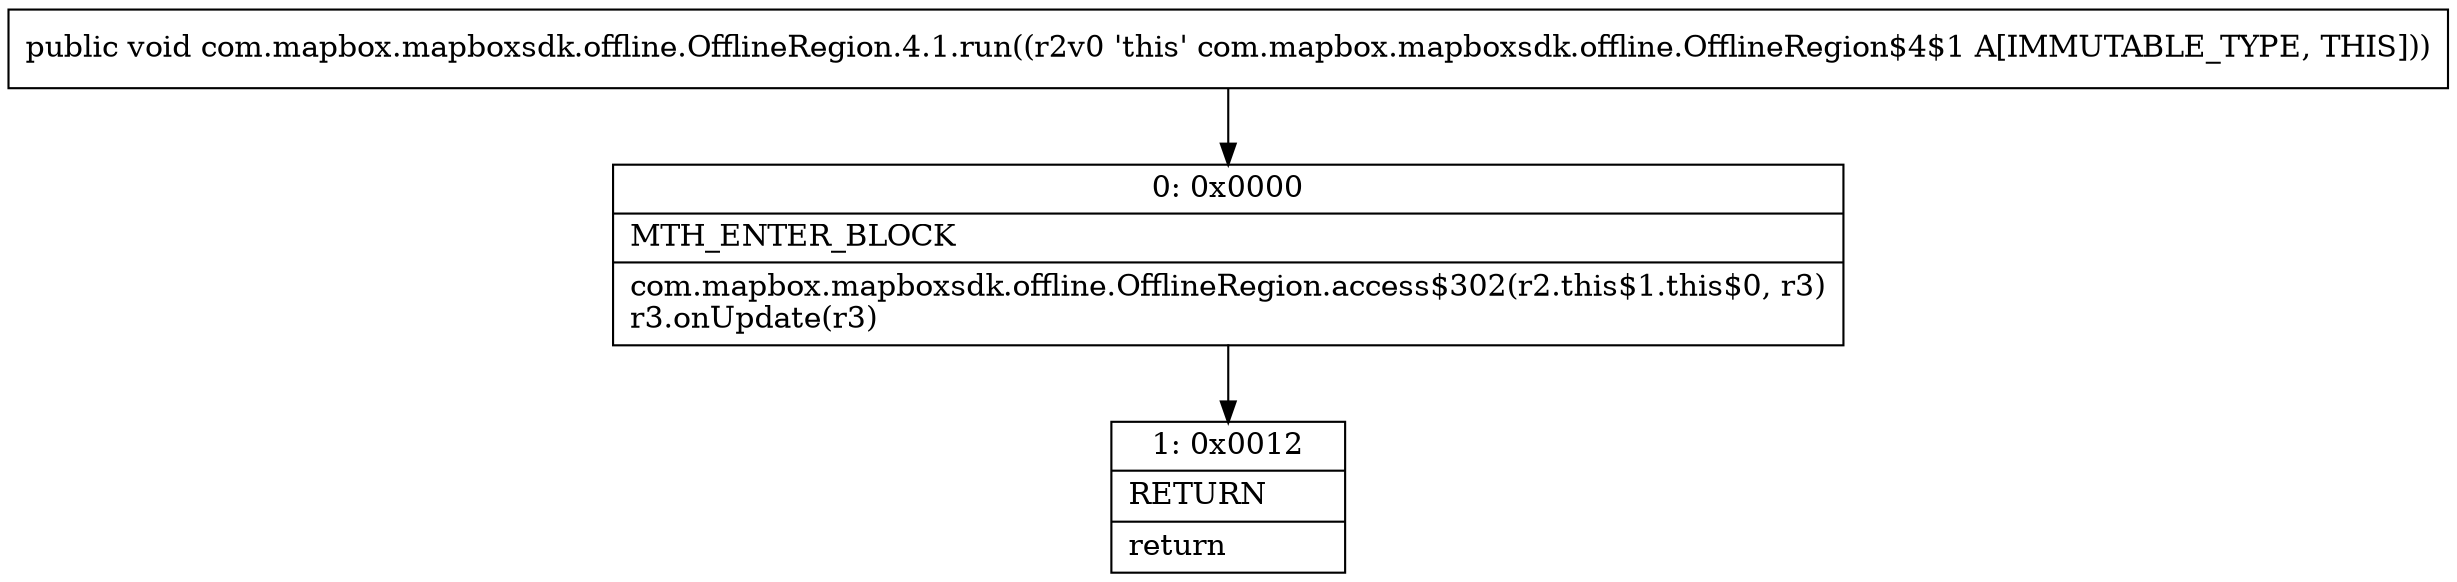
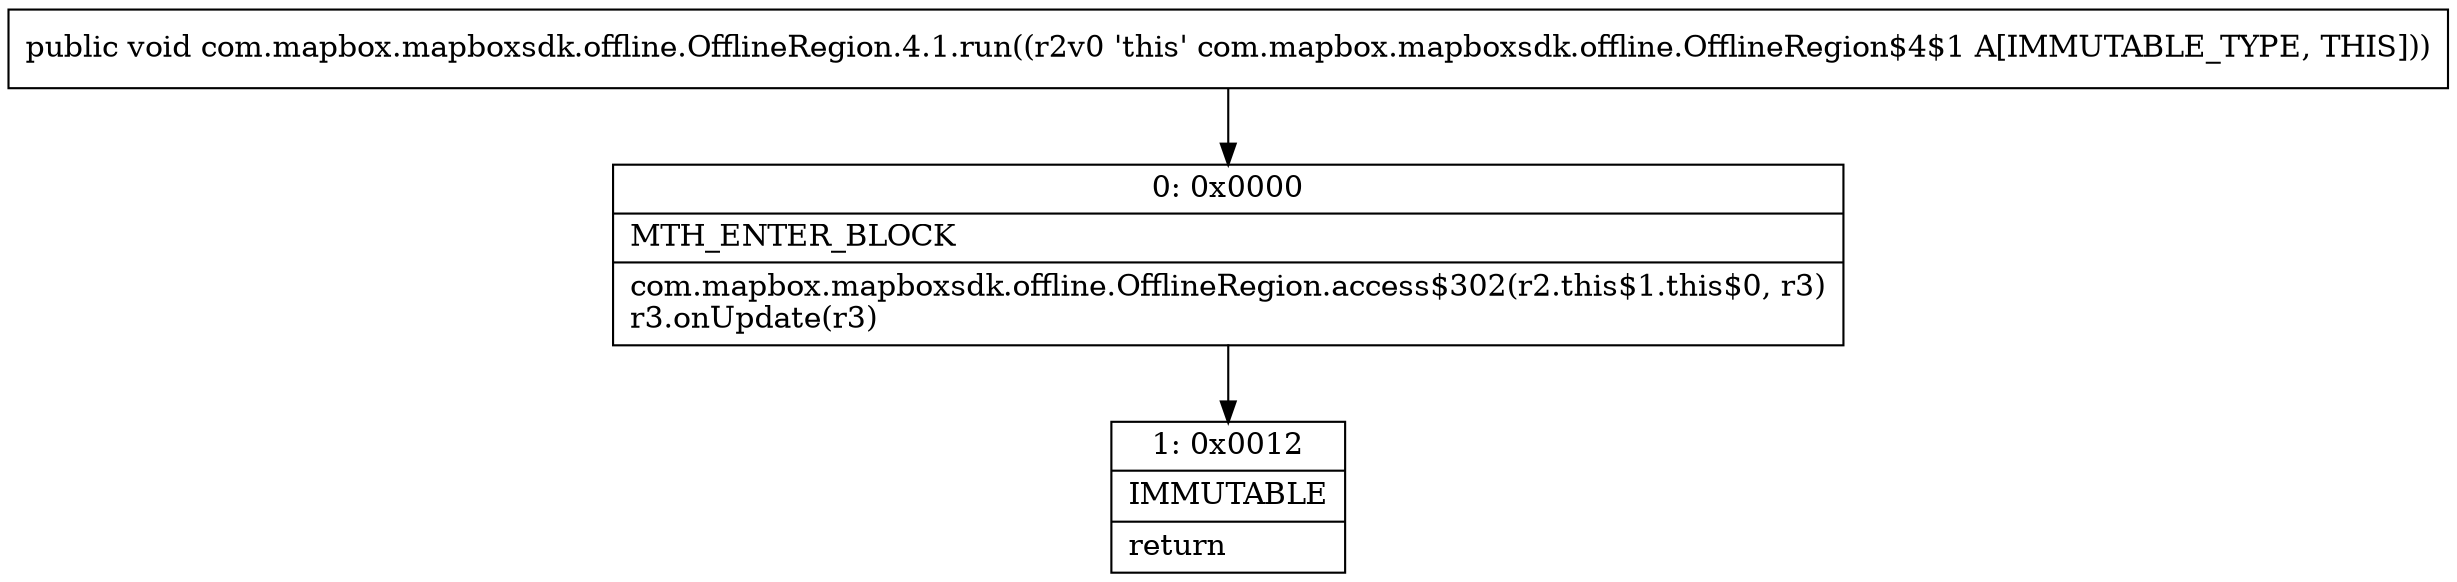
(1197, 495) -> (1228, 495)
